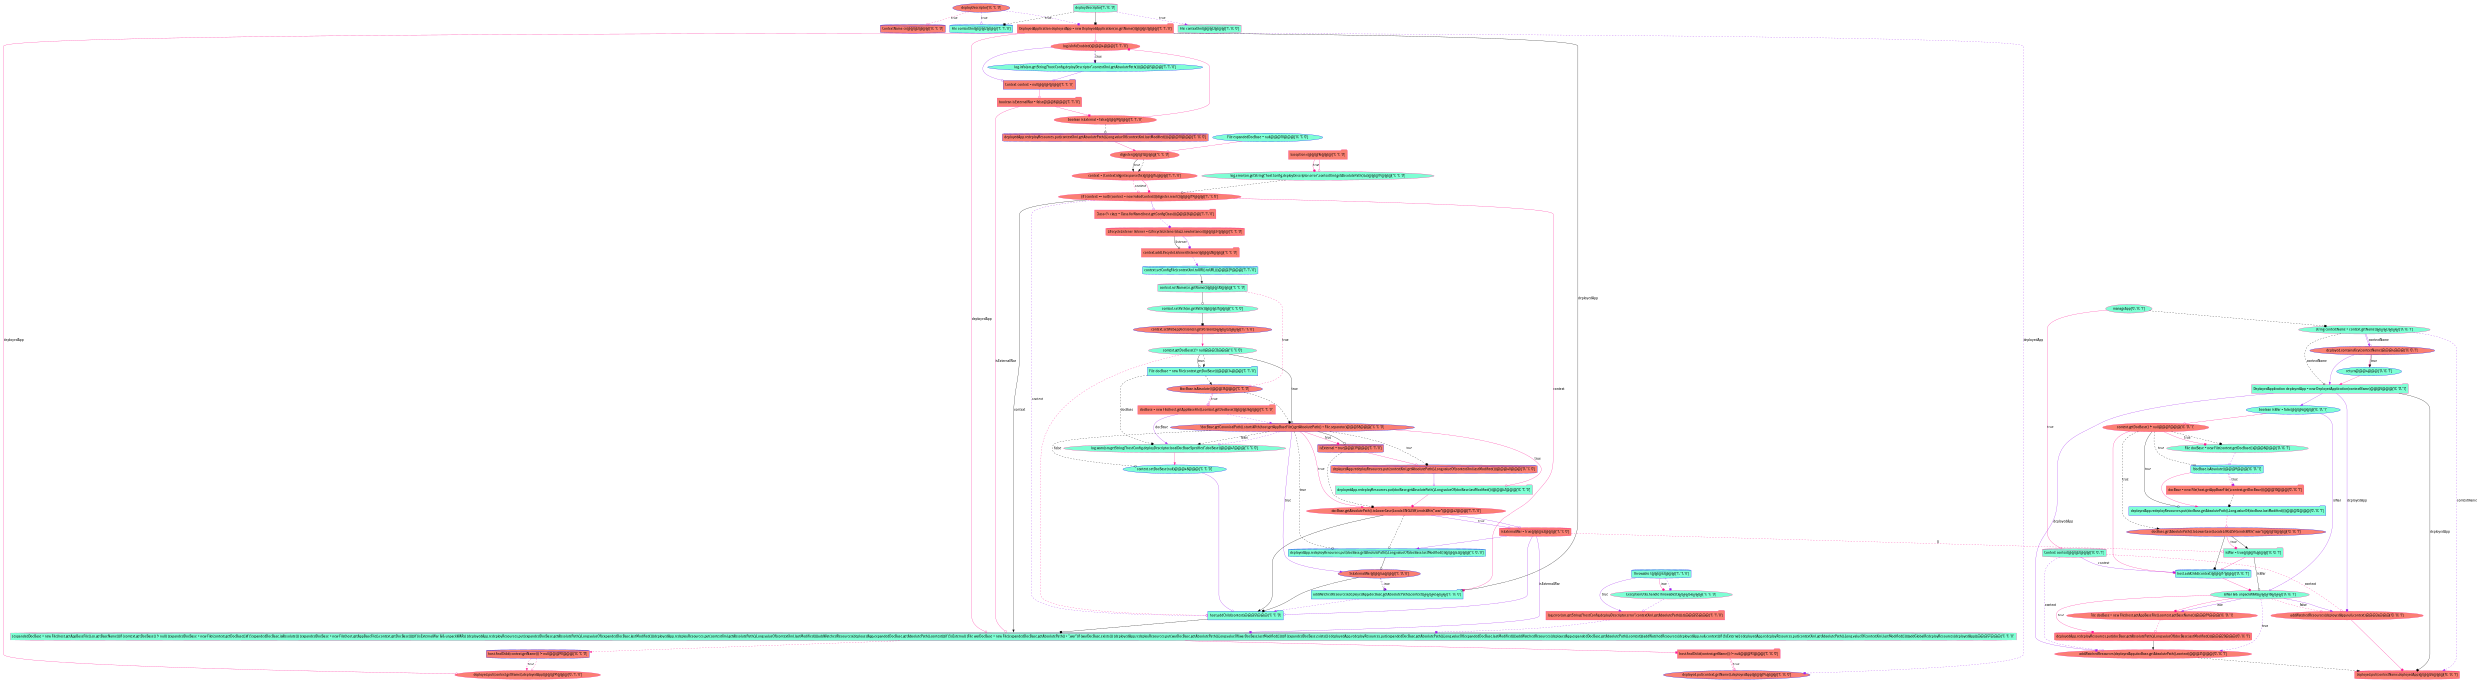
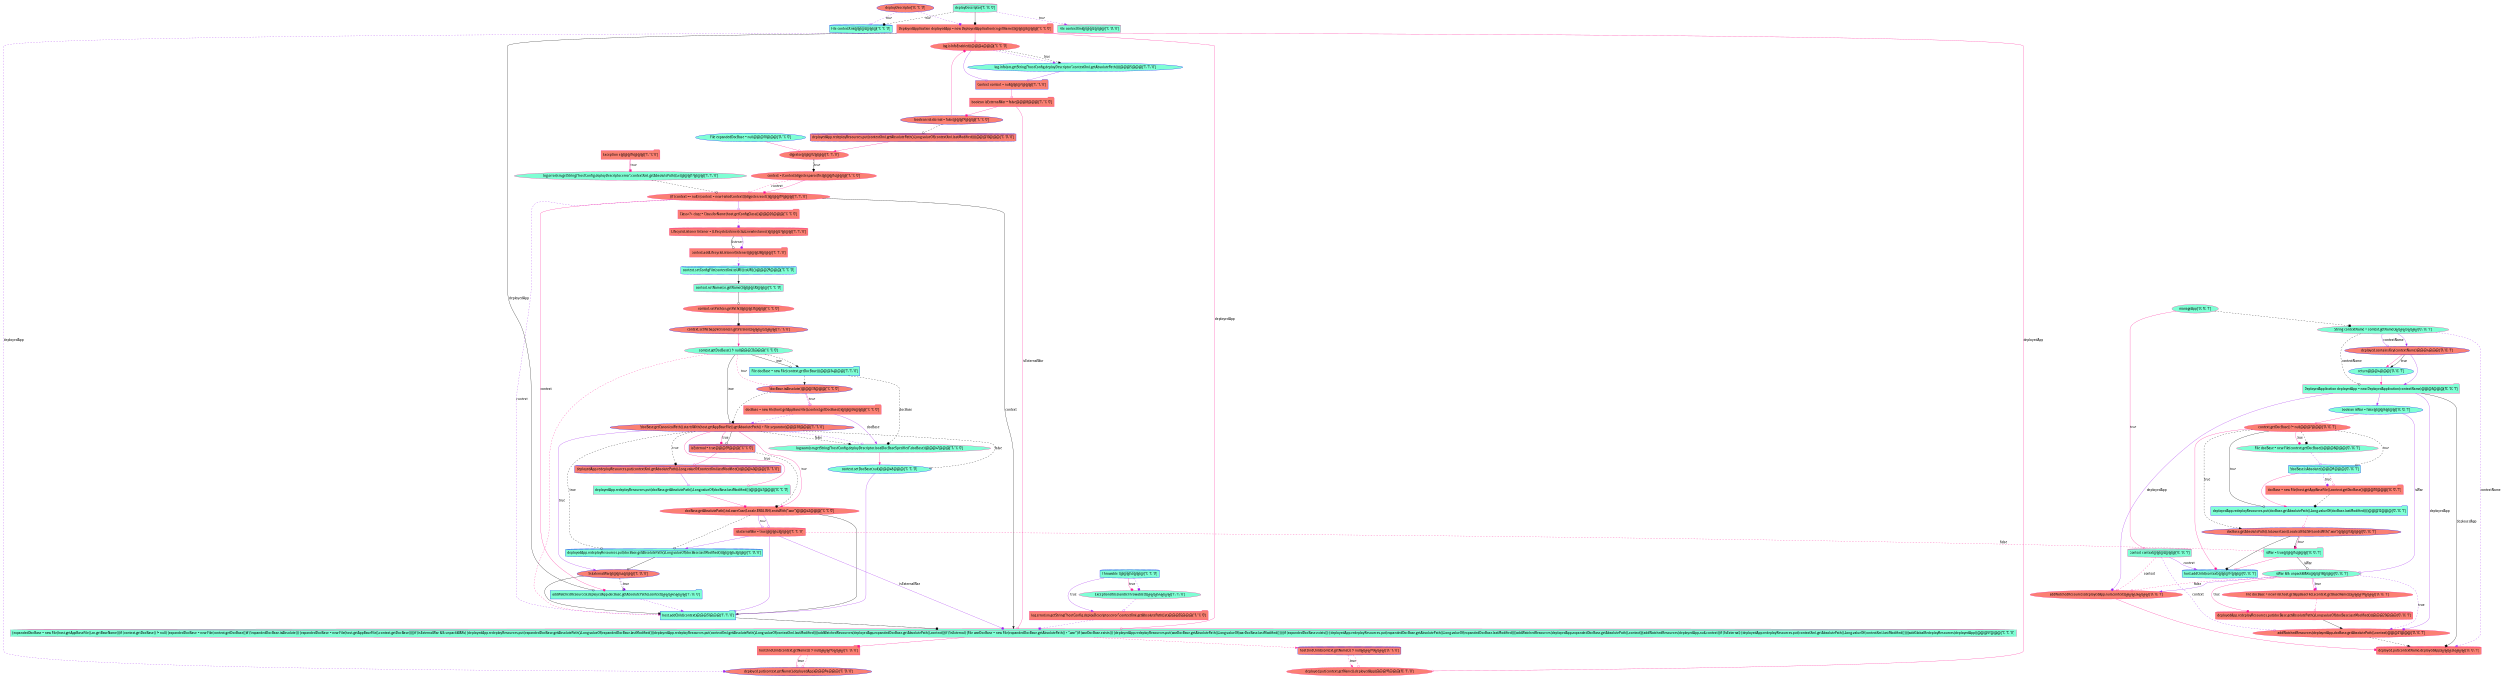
(913, 29) -> none
(1105, 120) -> (952, 120)
(1203, 309) -> (739, 309)
(1282, 337) -> (745, 379)
(1938, 542) -> (2004, 542)
(2236, 584) -> none
